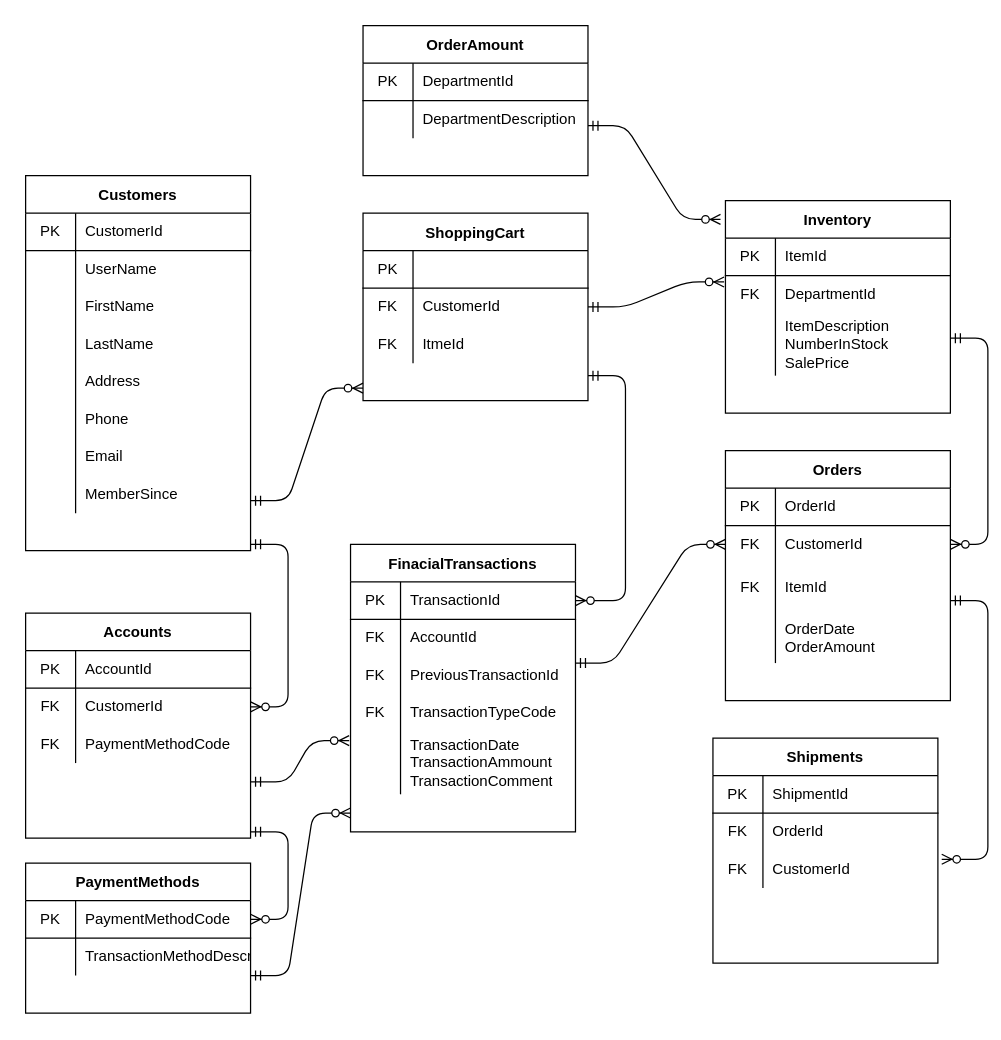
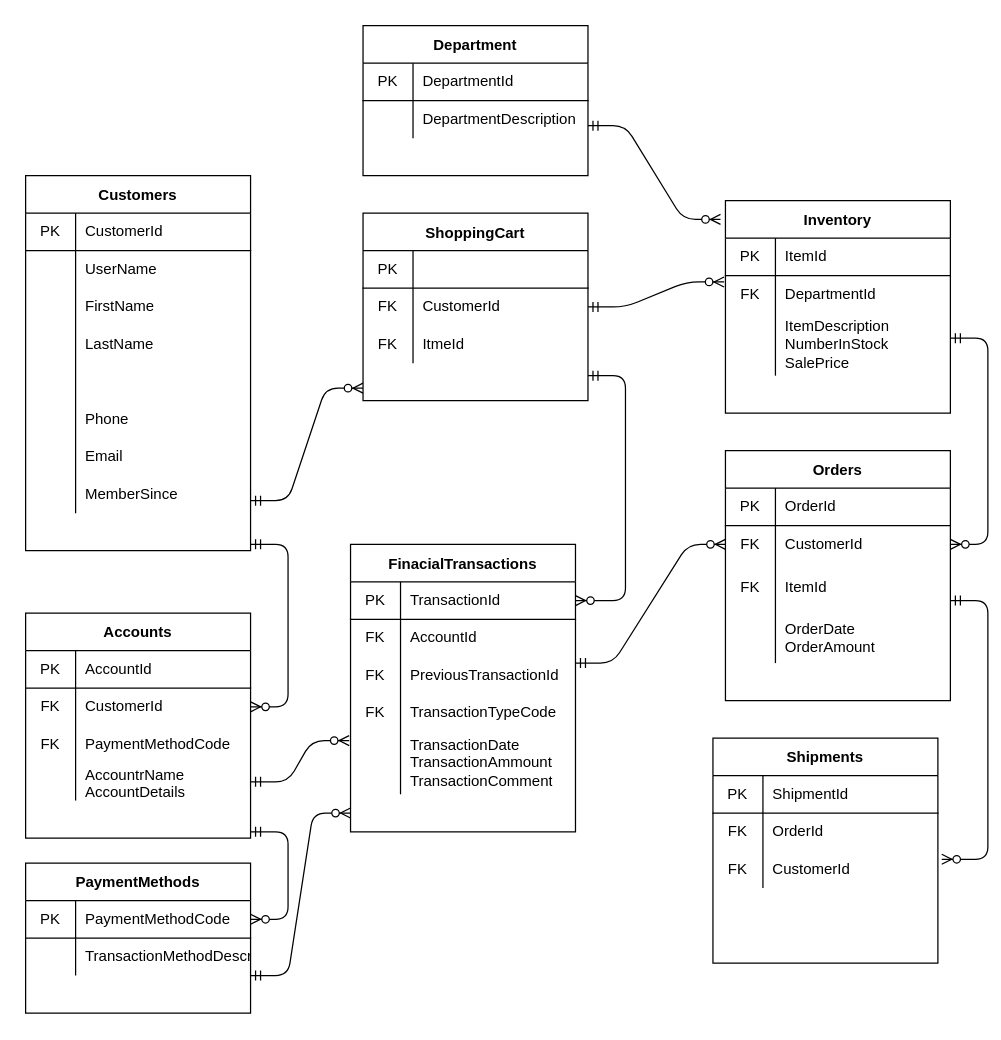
(475, 45) -> (475, 45)
(163, 382) -> none
none -> (163, 782)
